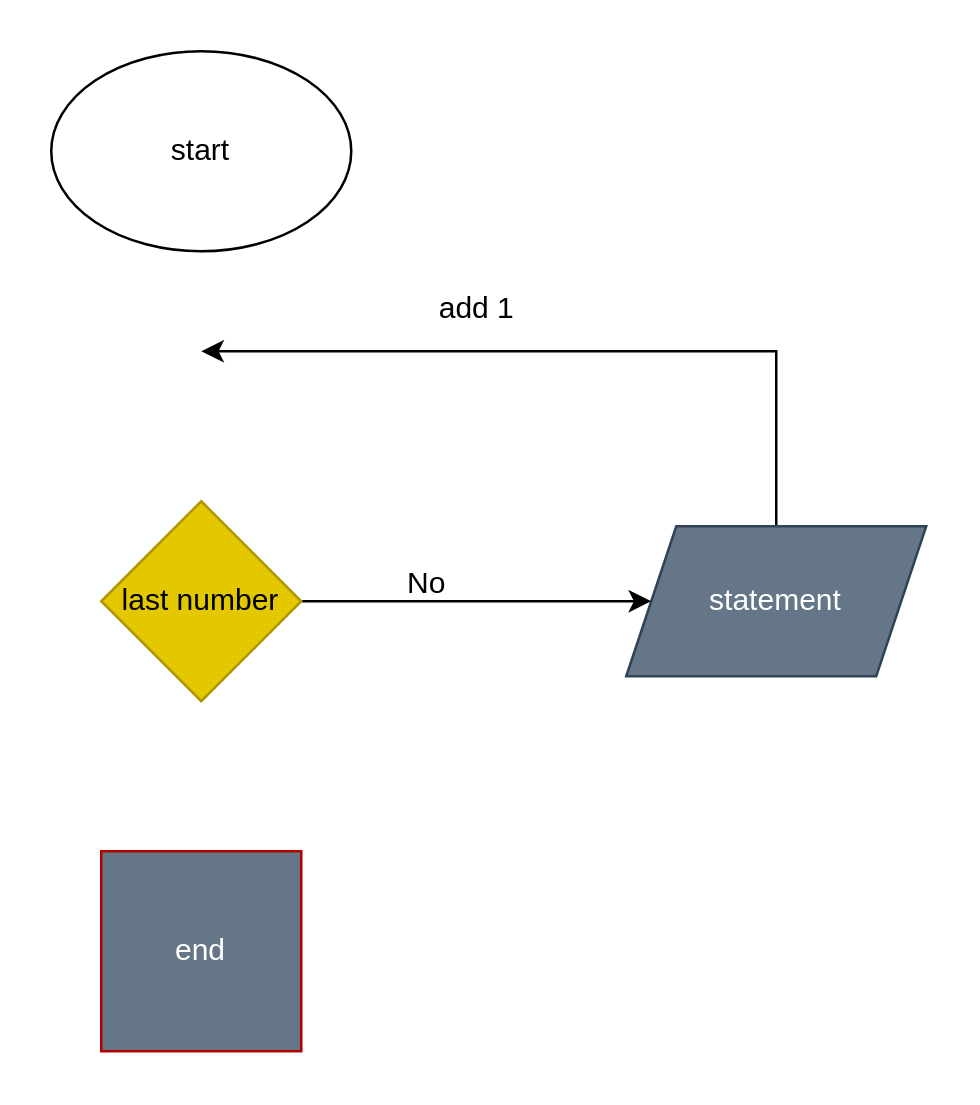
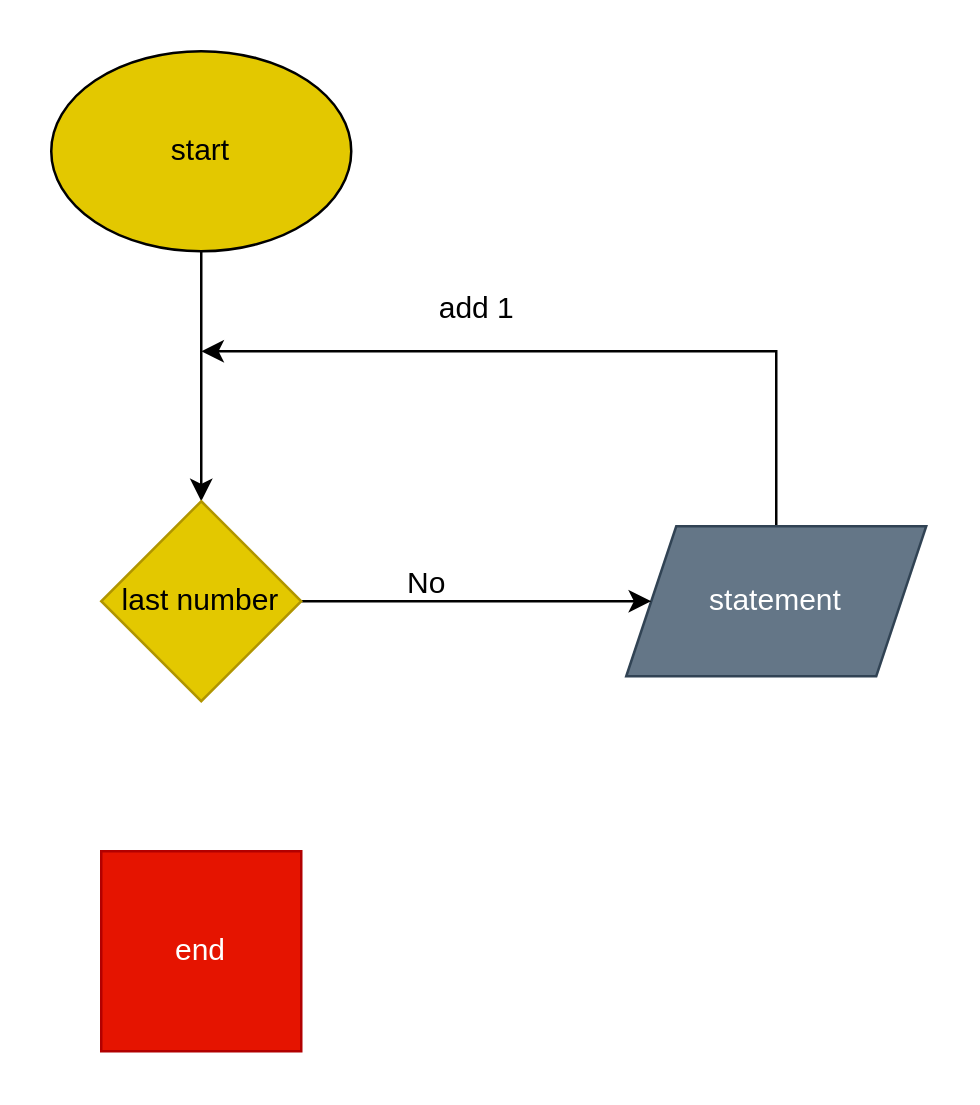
(201, 151) -> (201, 151)
none -> (201, 368)
(201, 951) -> (201, 951)
